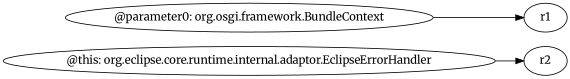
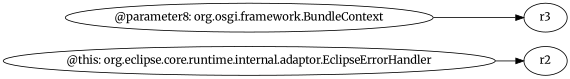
(249, 18) -> (249, 18)
(546, 18) -> (546, 18)
